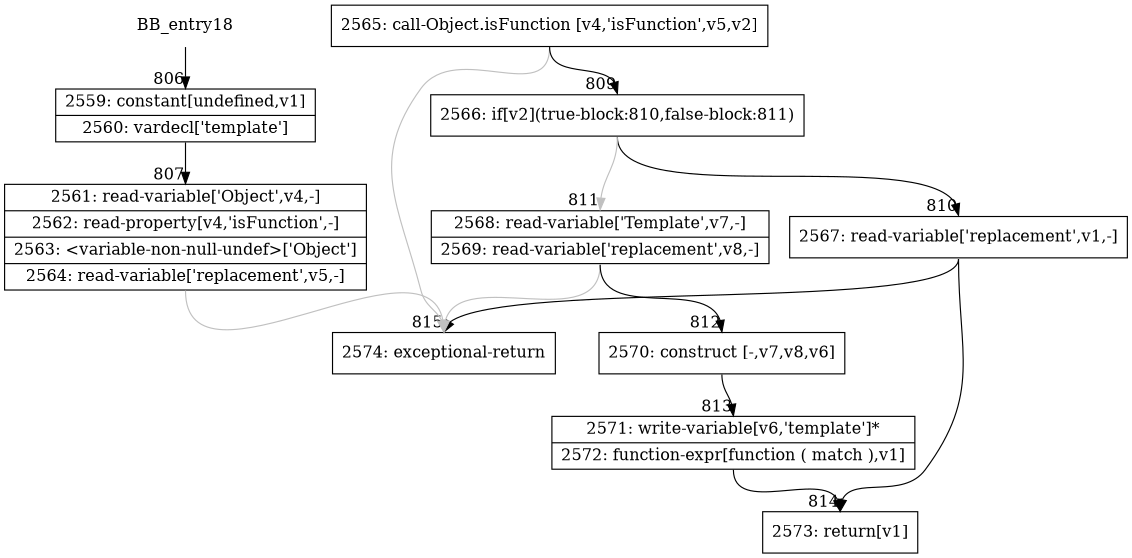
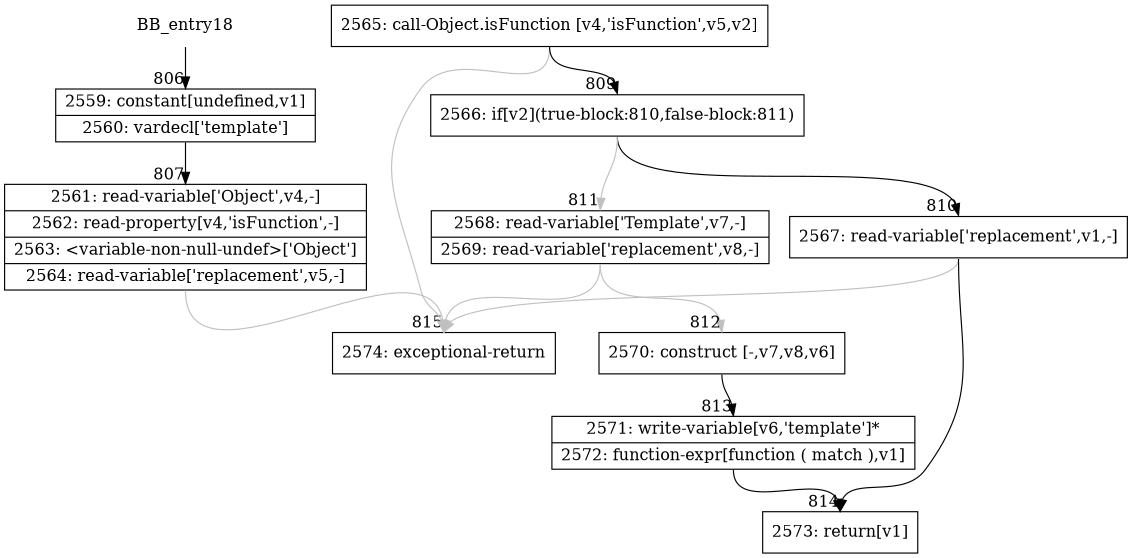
(707, 295) -> (707, 295)
(655, 298) -> (655, 298)
